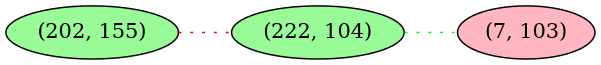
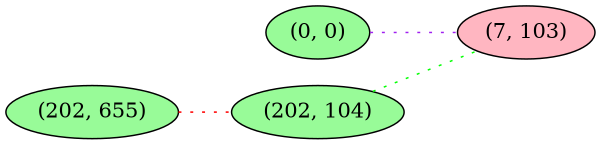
(92, 32) -> (92, 112)
none -> (318, 32)
(318, 32) -> (318, 112)
